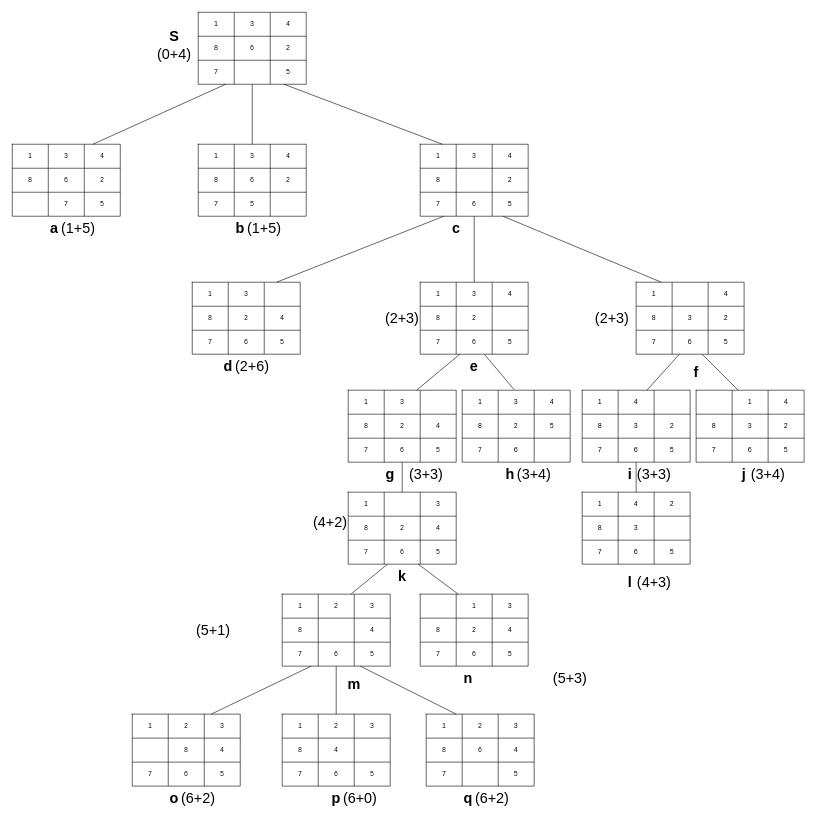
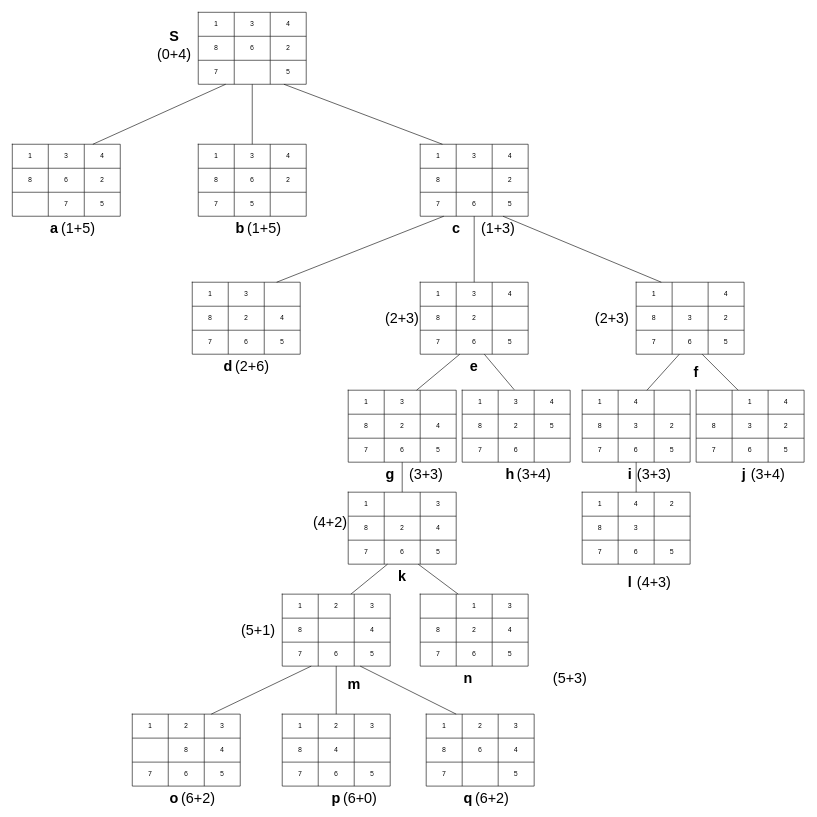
none -> (498, 228)
(213, 630) -> (258, 630)
